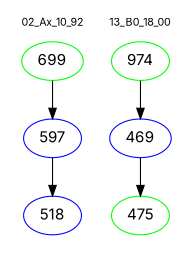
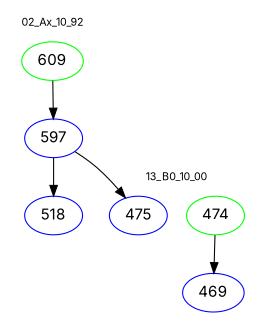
(140, 23) -> (177, 177)
(53, 61) -> (53, 61)
(140, 61) -> (216, 216)
(140, 172) -> (107, 178)
(140, 216) -> (138, 216)
